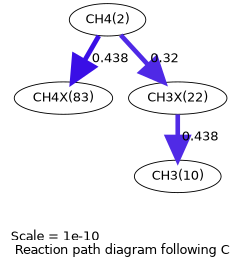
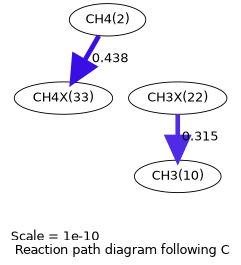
(134, 50) -> none
(63, 98) -> (63, 98)
(198, 137) -> (198, 137)
